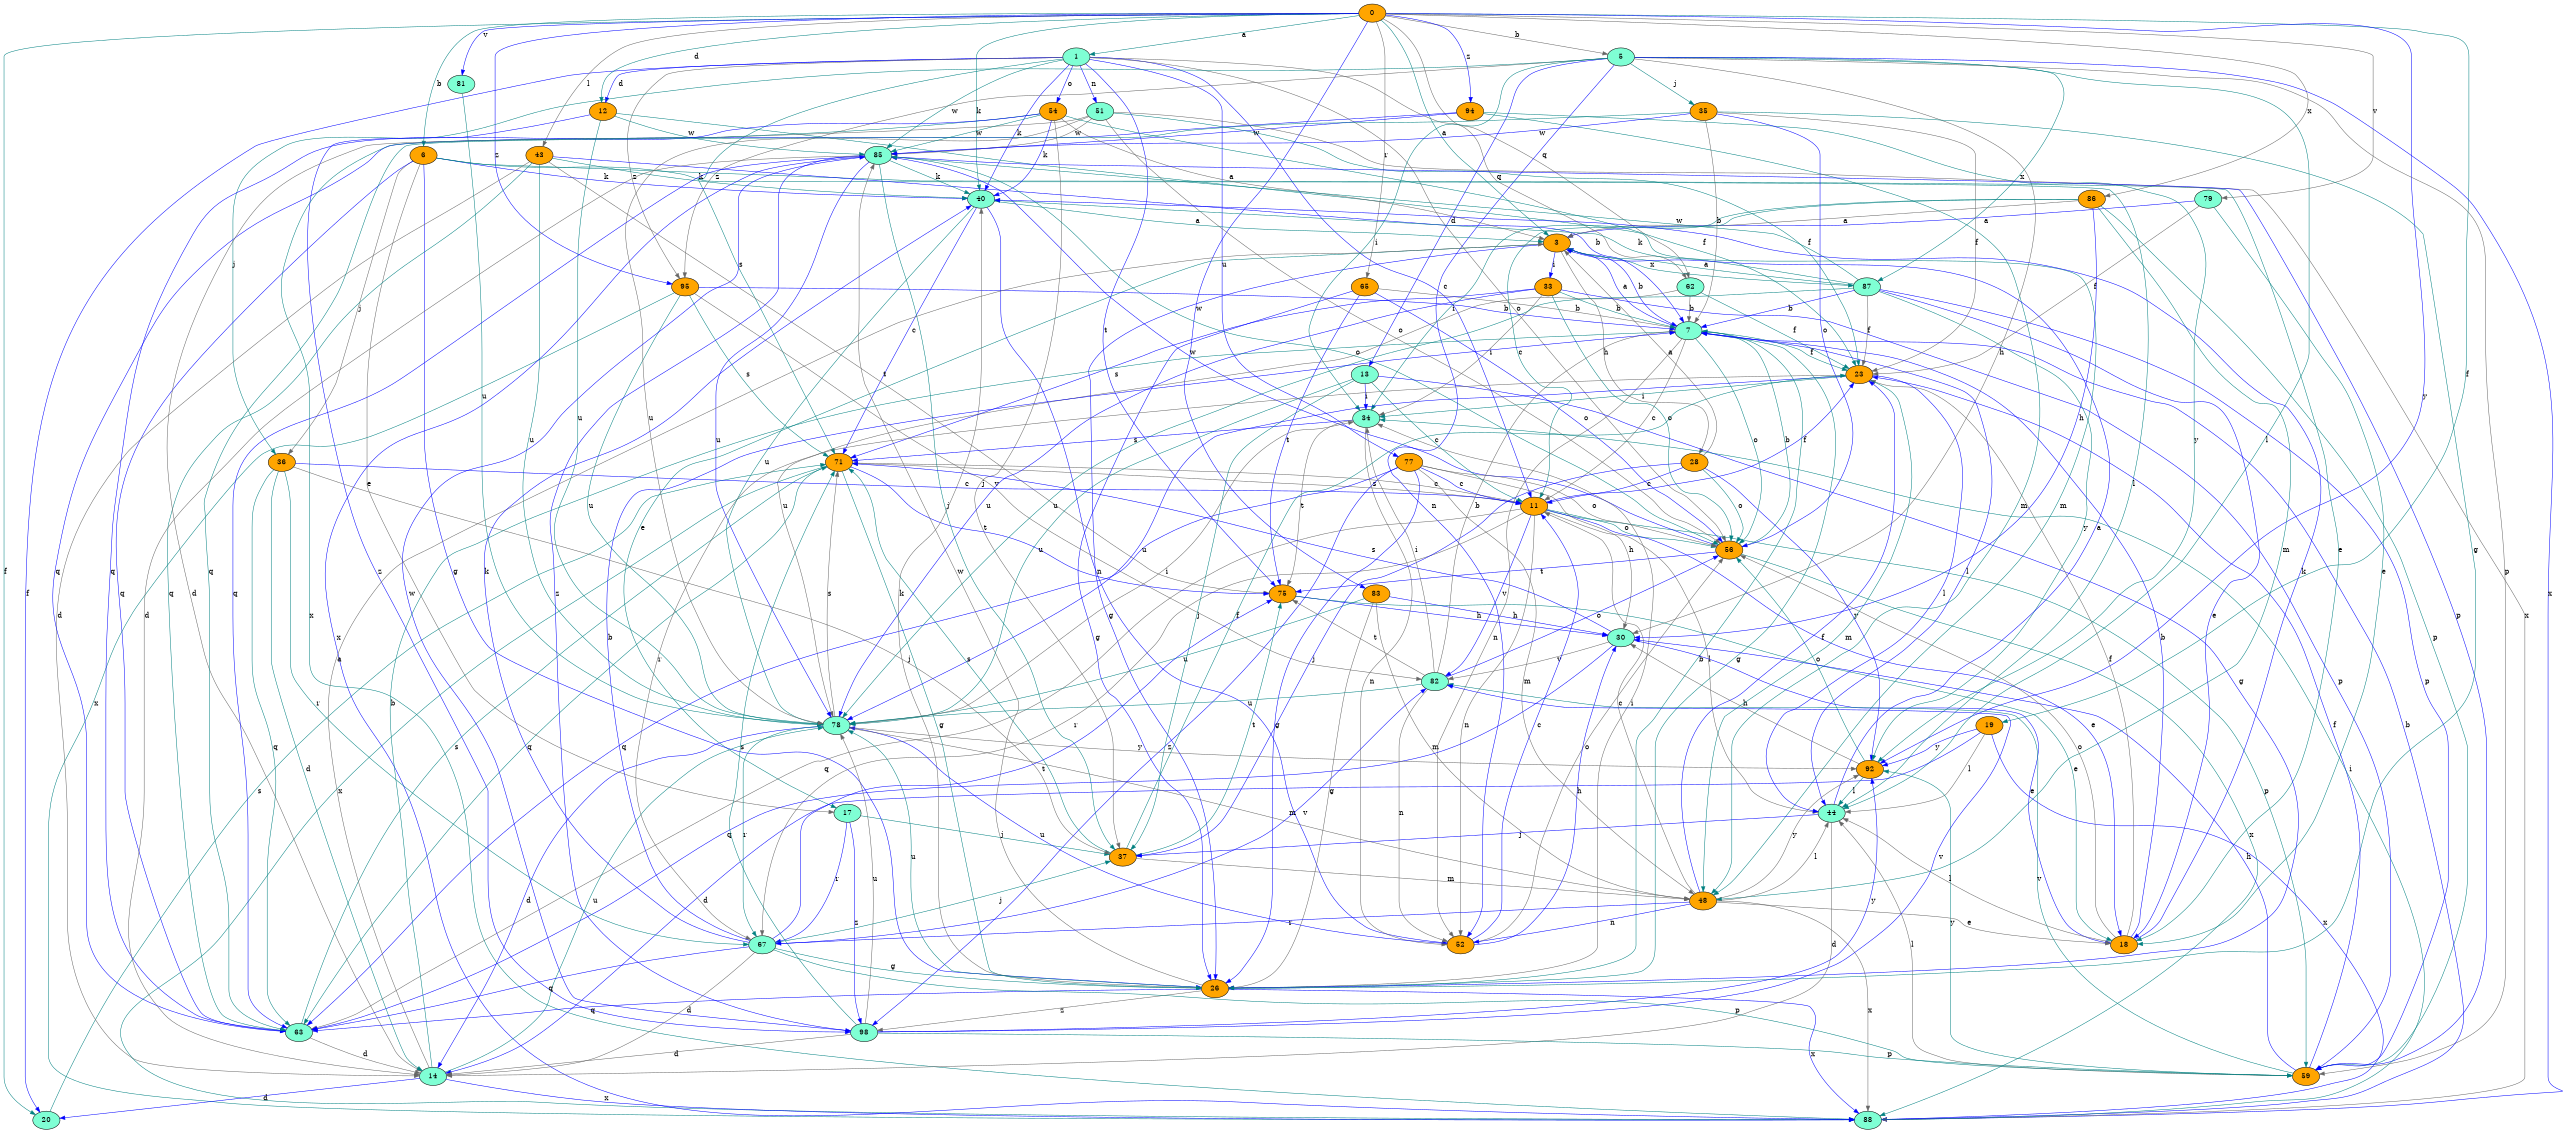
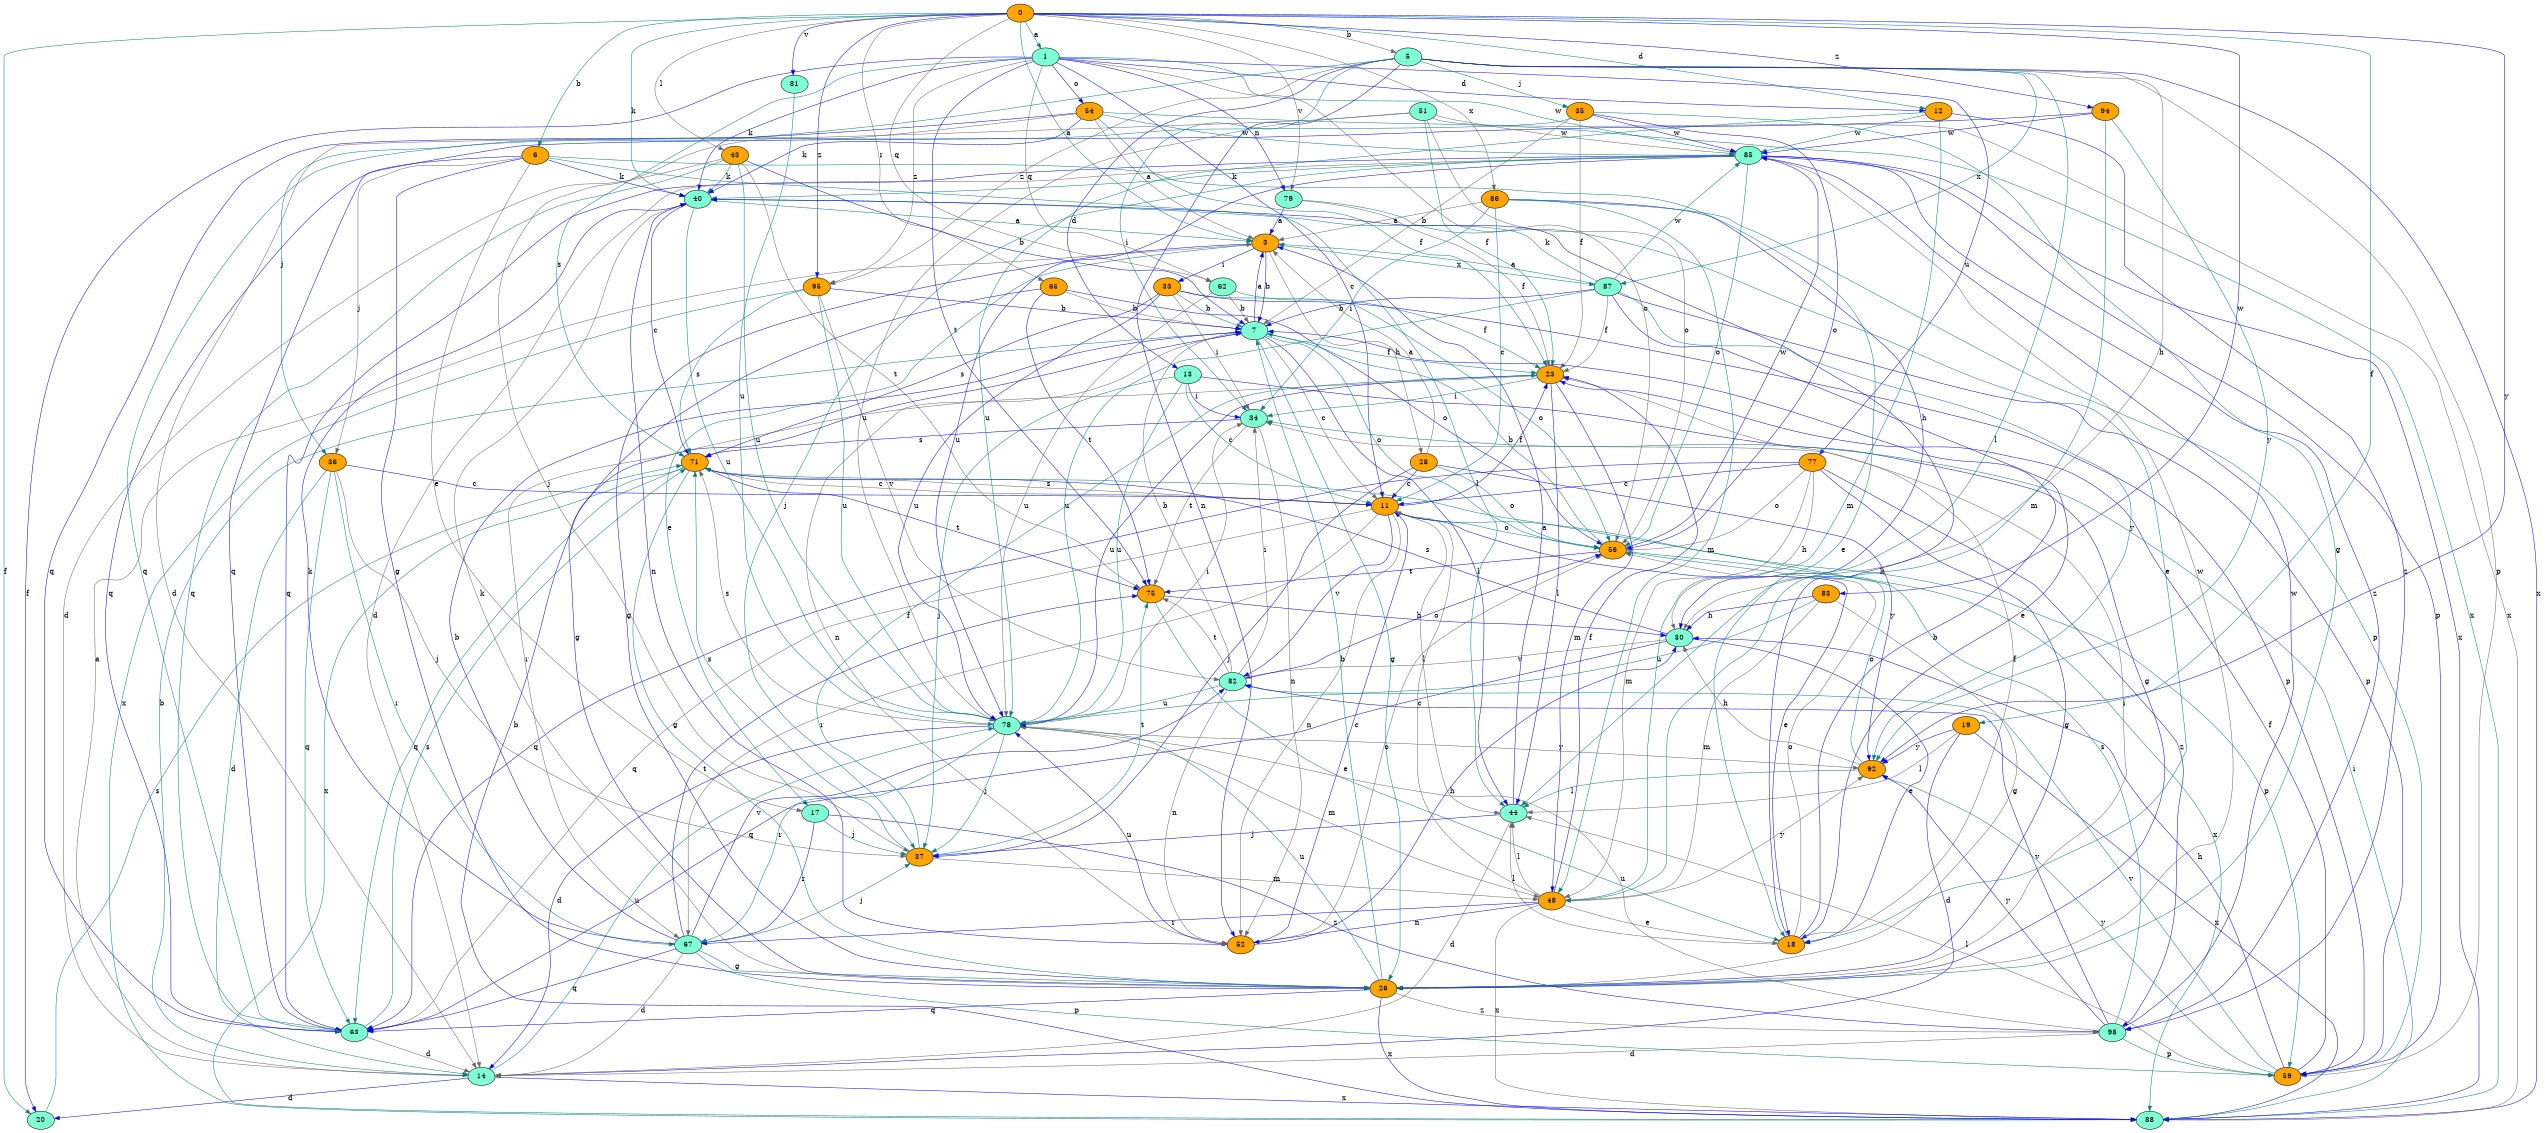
(1087, 82) -> (1189, 94)
(1842, 632) -> (1579, 616)
none -> (980, 798)
